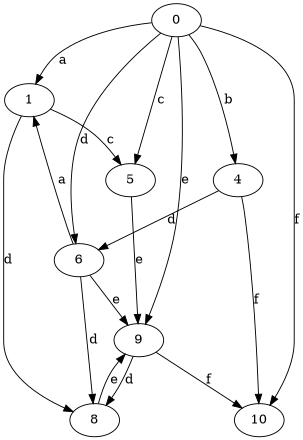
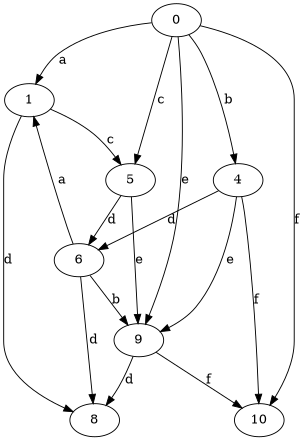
(86, 121) -> (107, 216)
(116, 300) -> (116, 300)
(106, 381) -> (217, 271)
